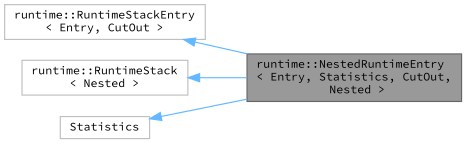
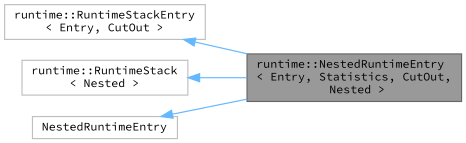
(105, 128) -> (105, 128)
